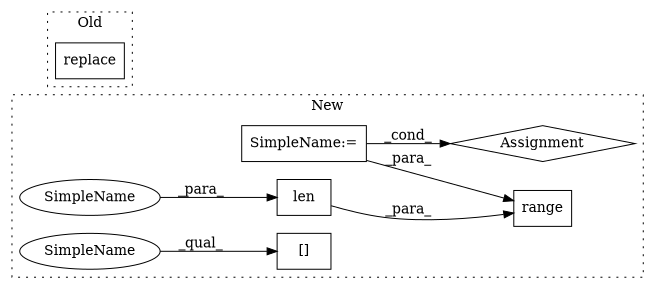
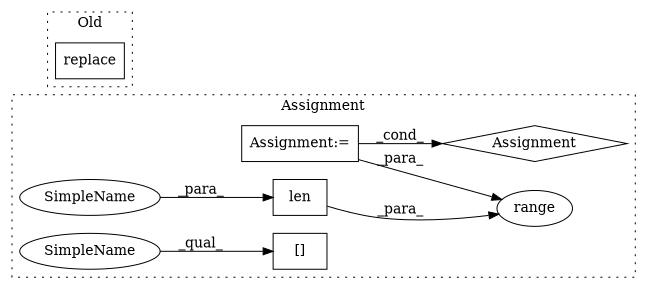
(328, 106) -> (324, 106)
(304, 144) -> (300, 144)
(543, 208) -> (535, 208)
